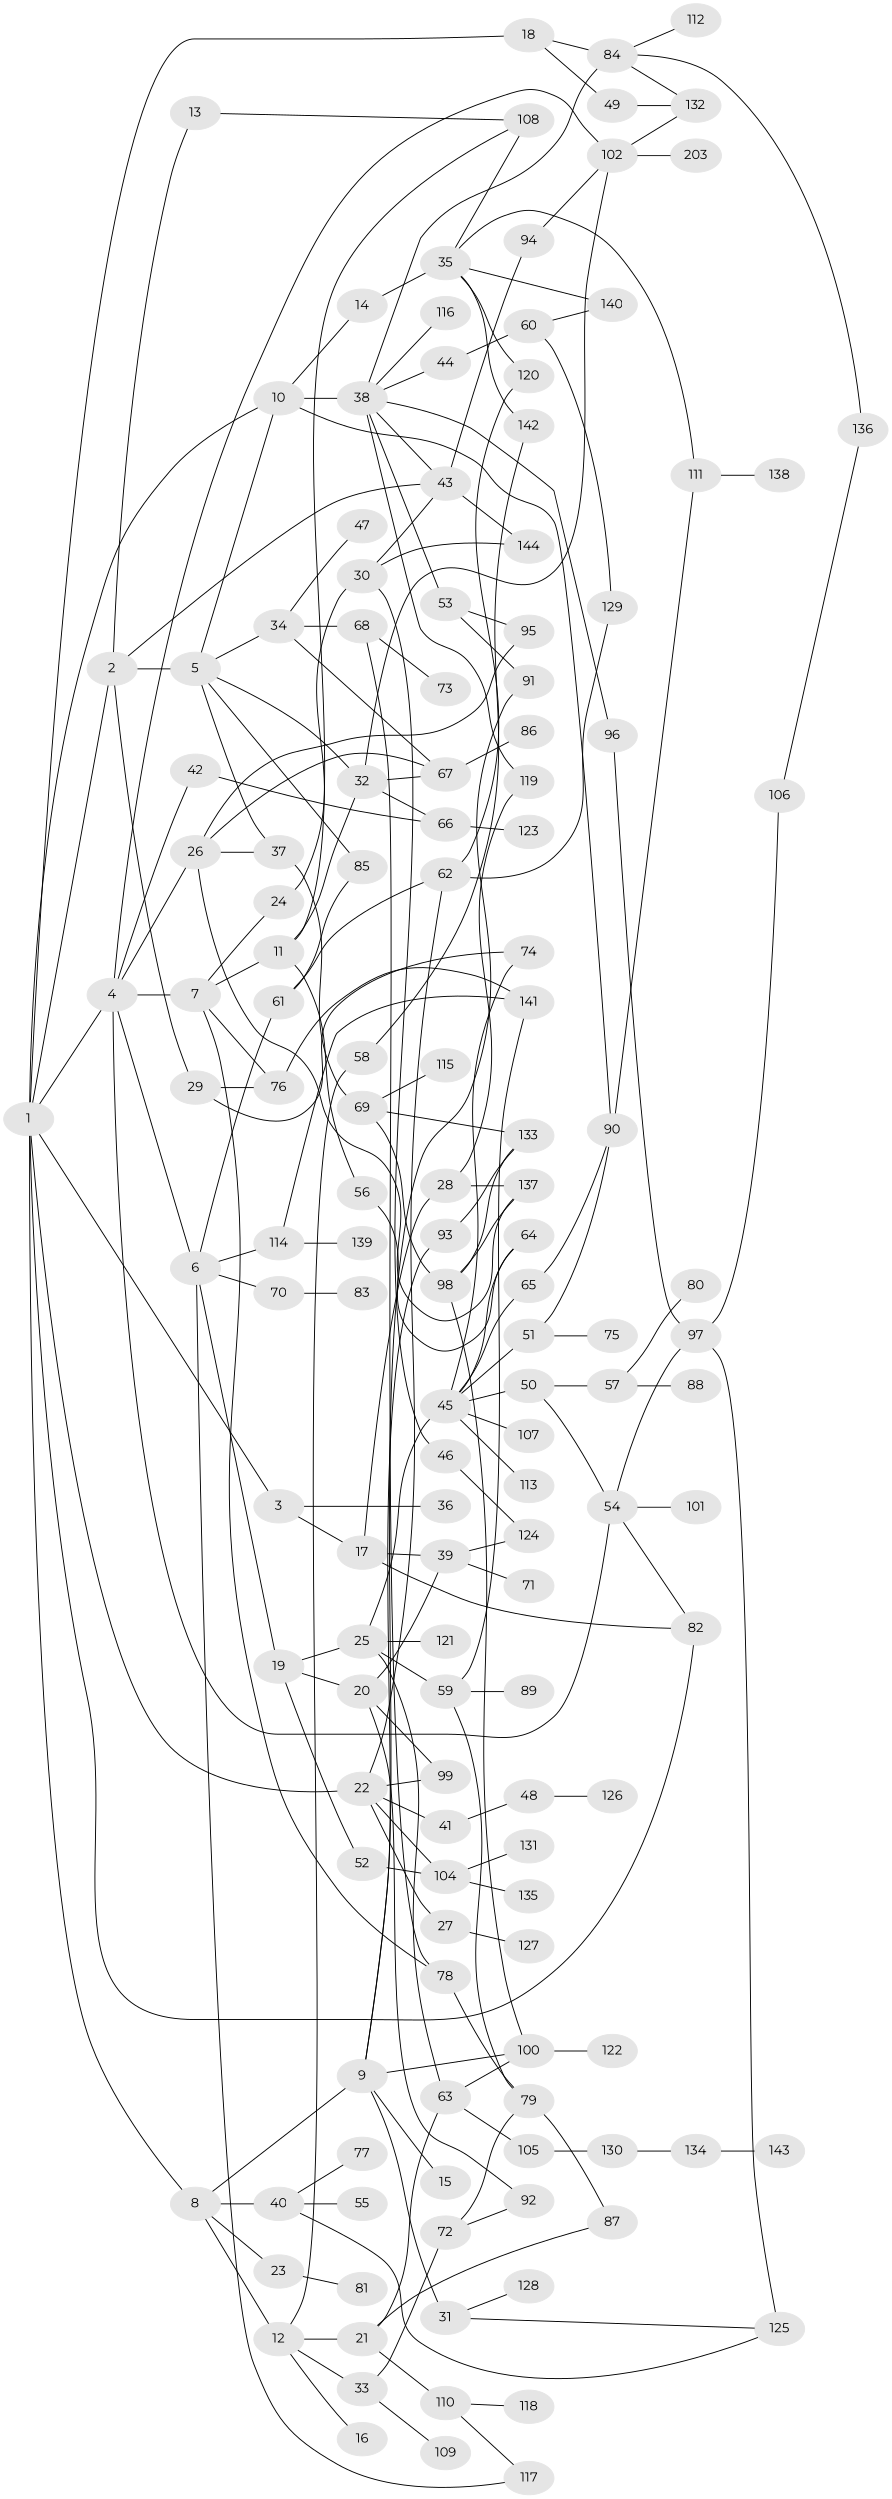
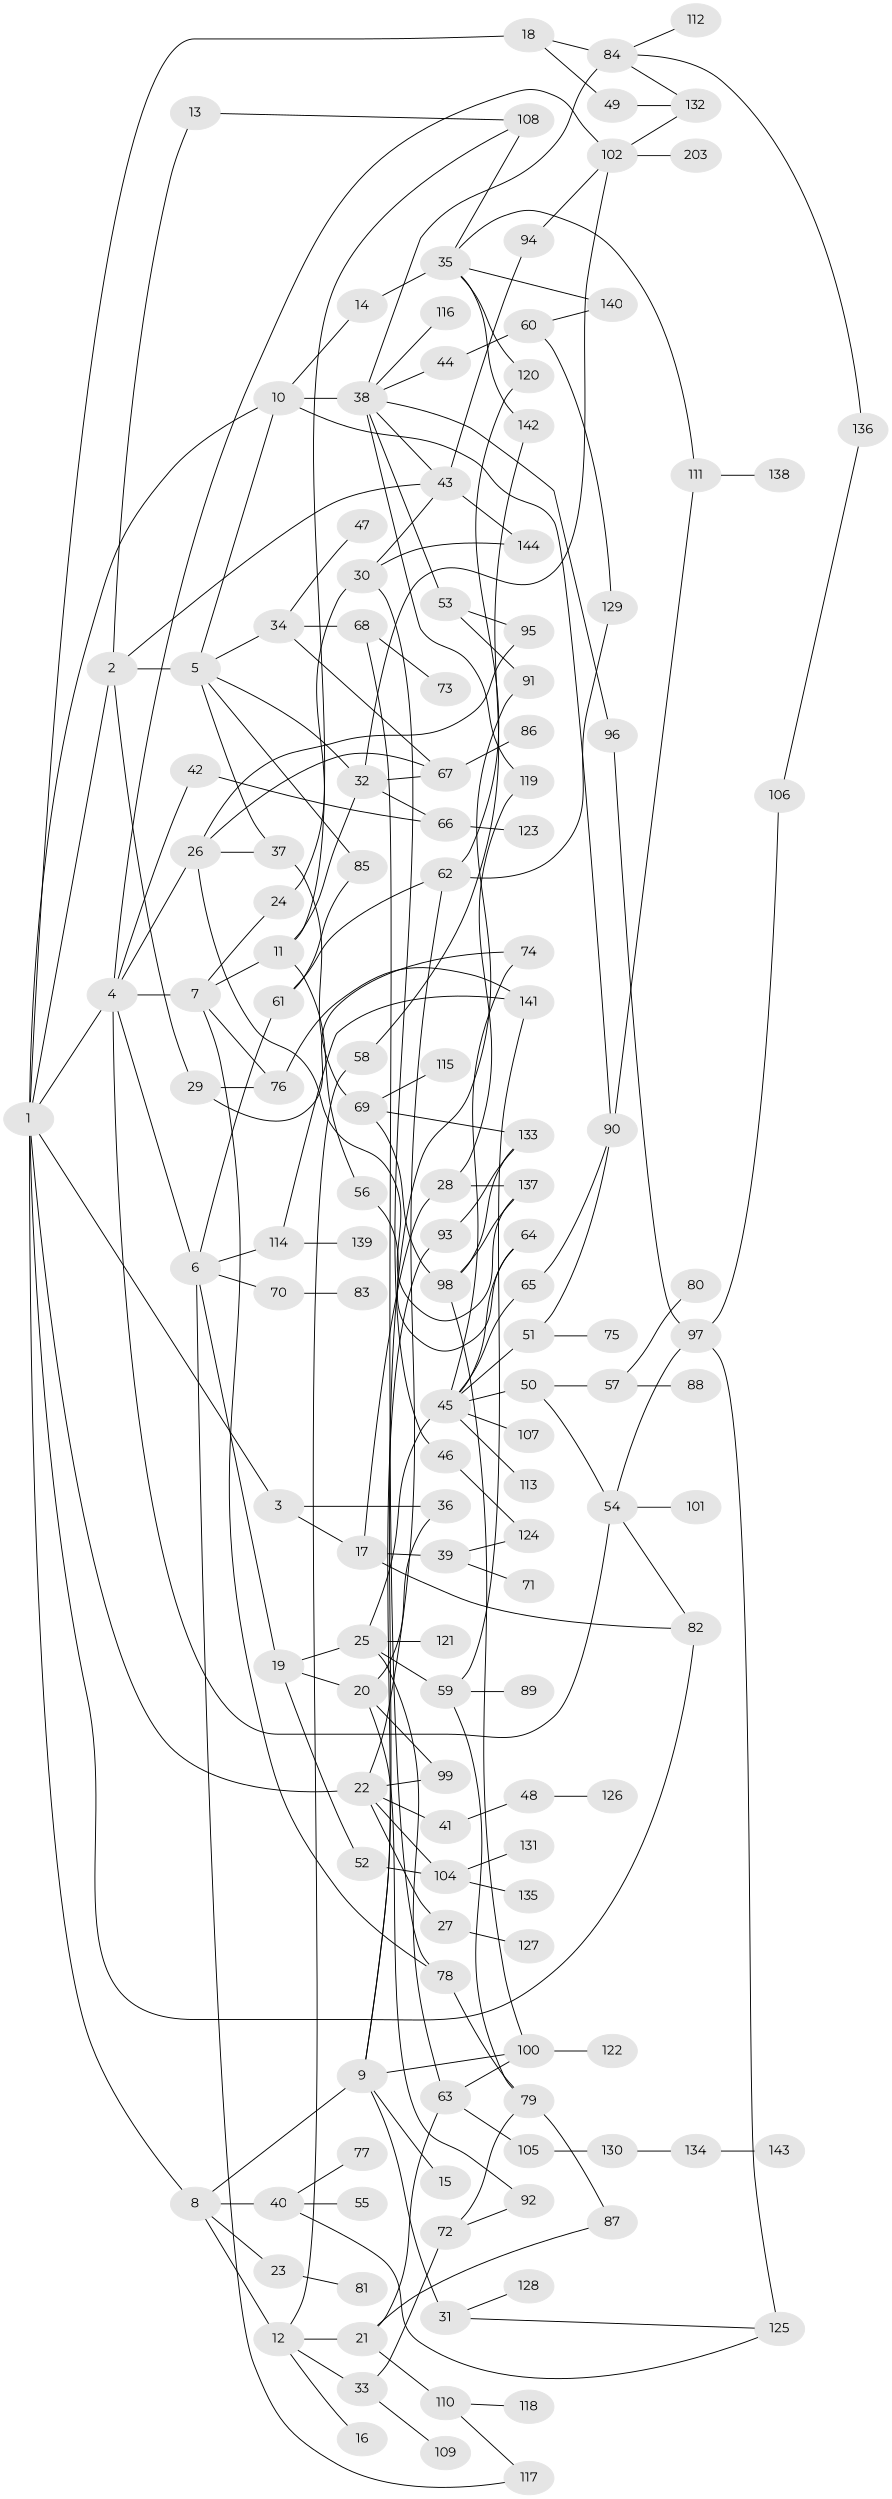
(411, 1628) -> (404, 1599)
